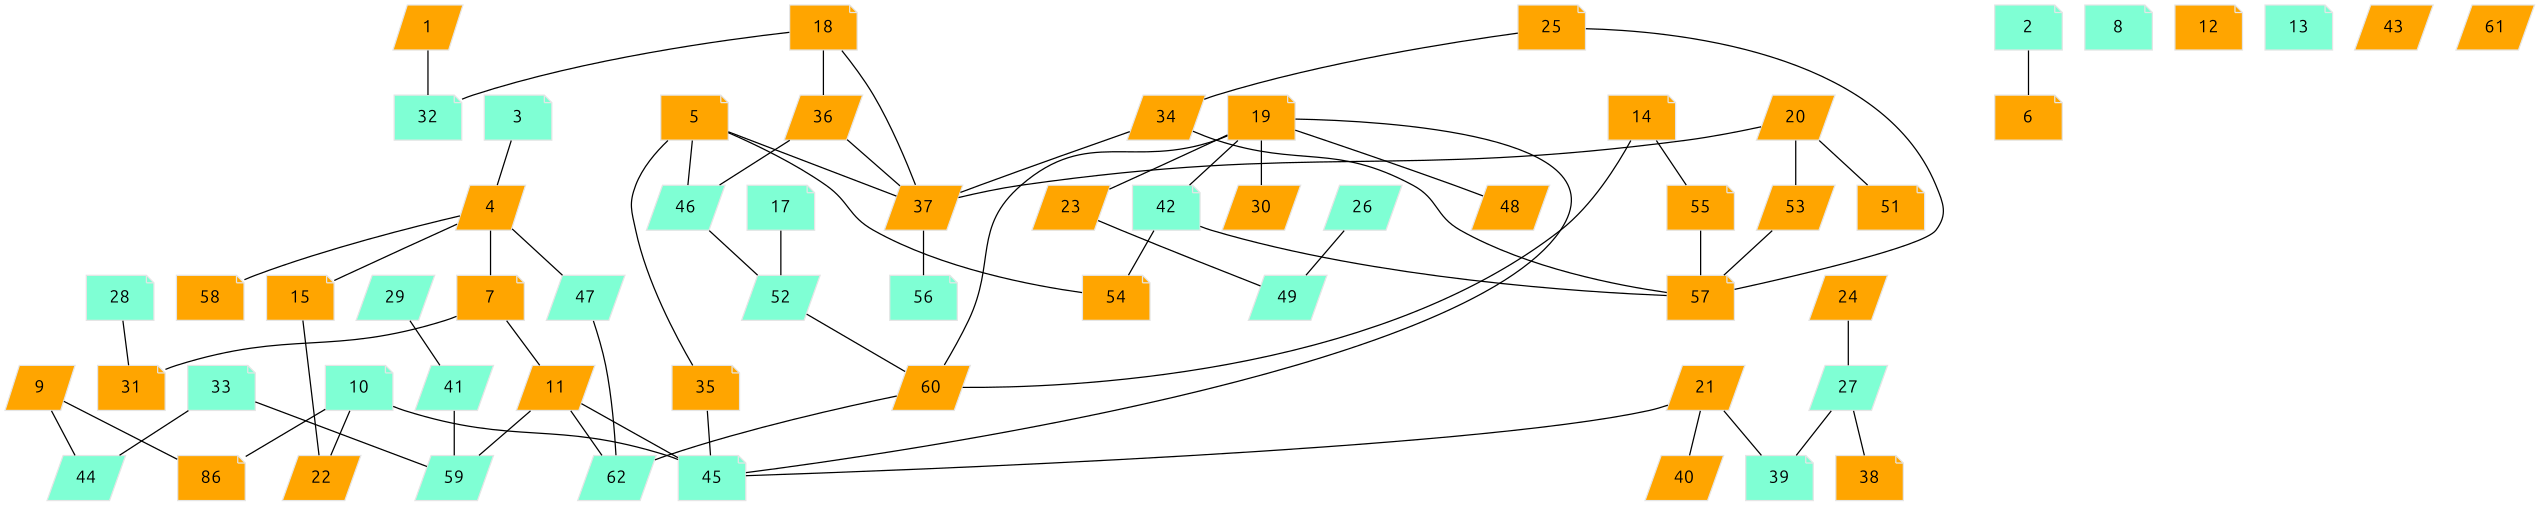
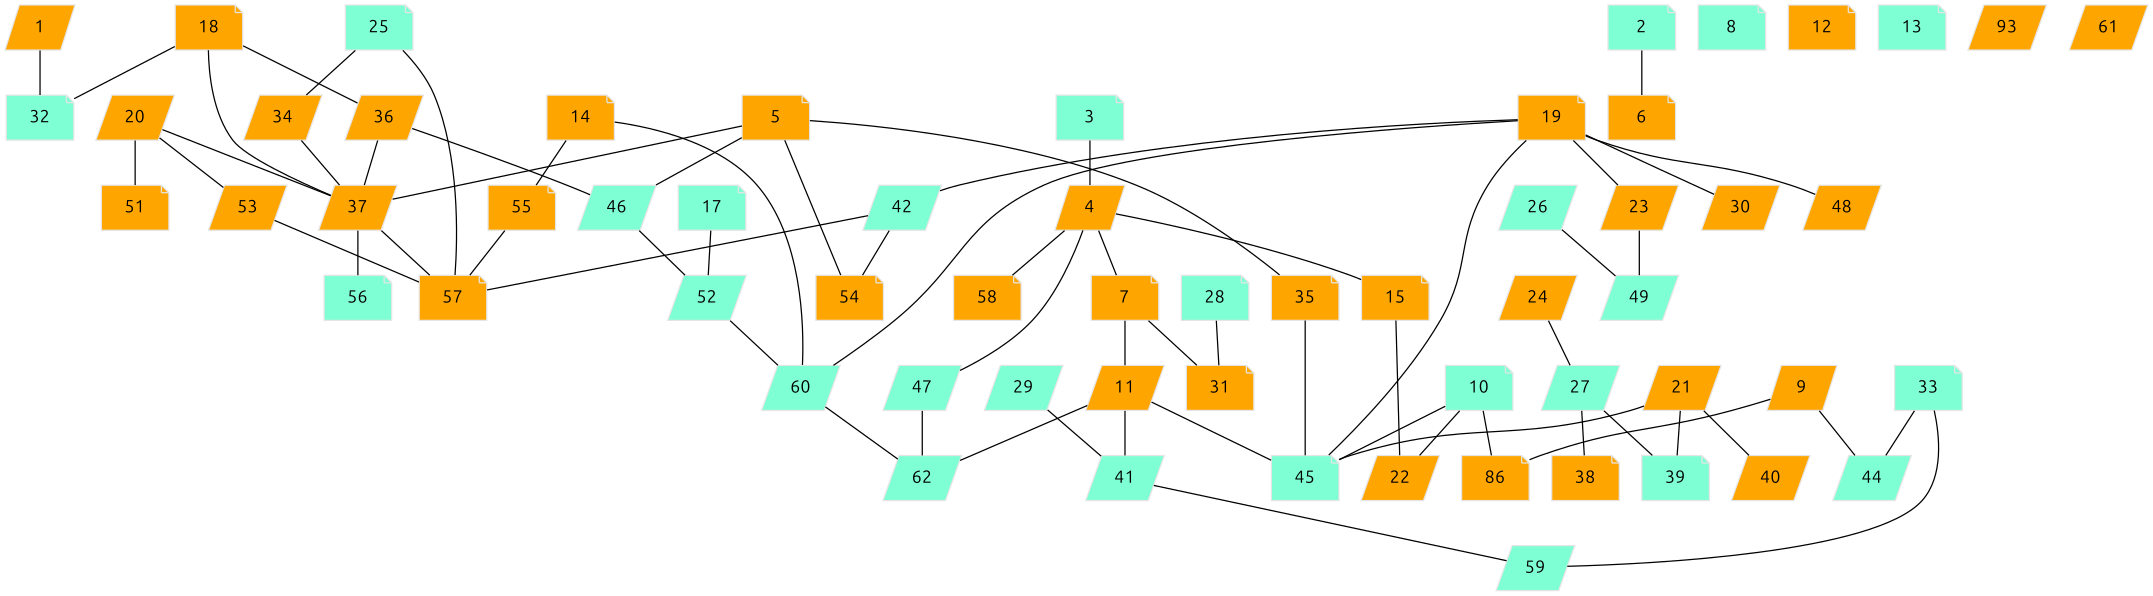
(1552, 28) -> (379, 28)
(2394, 28) -> (2007, 28)
(1433, 203) -> (406, 253)
(1166, 208) -> (902, 208)
(931, 388) -> (801, 388)
(498, 439) -> (1125, 433)
